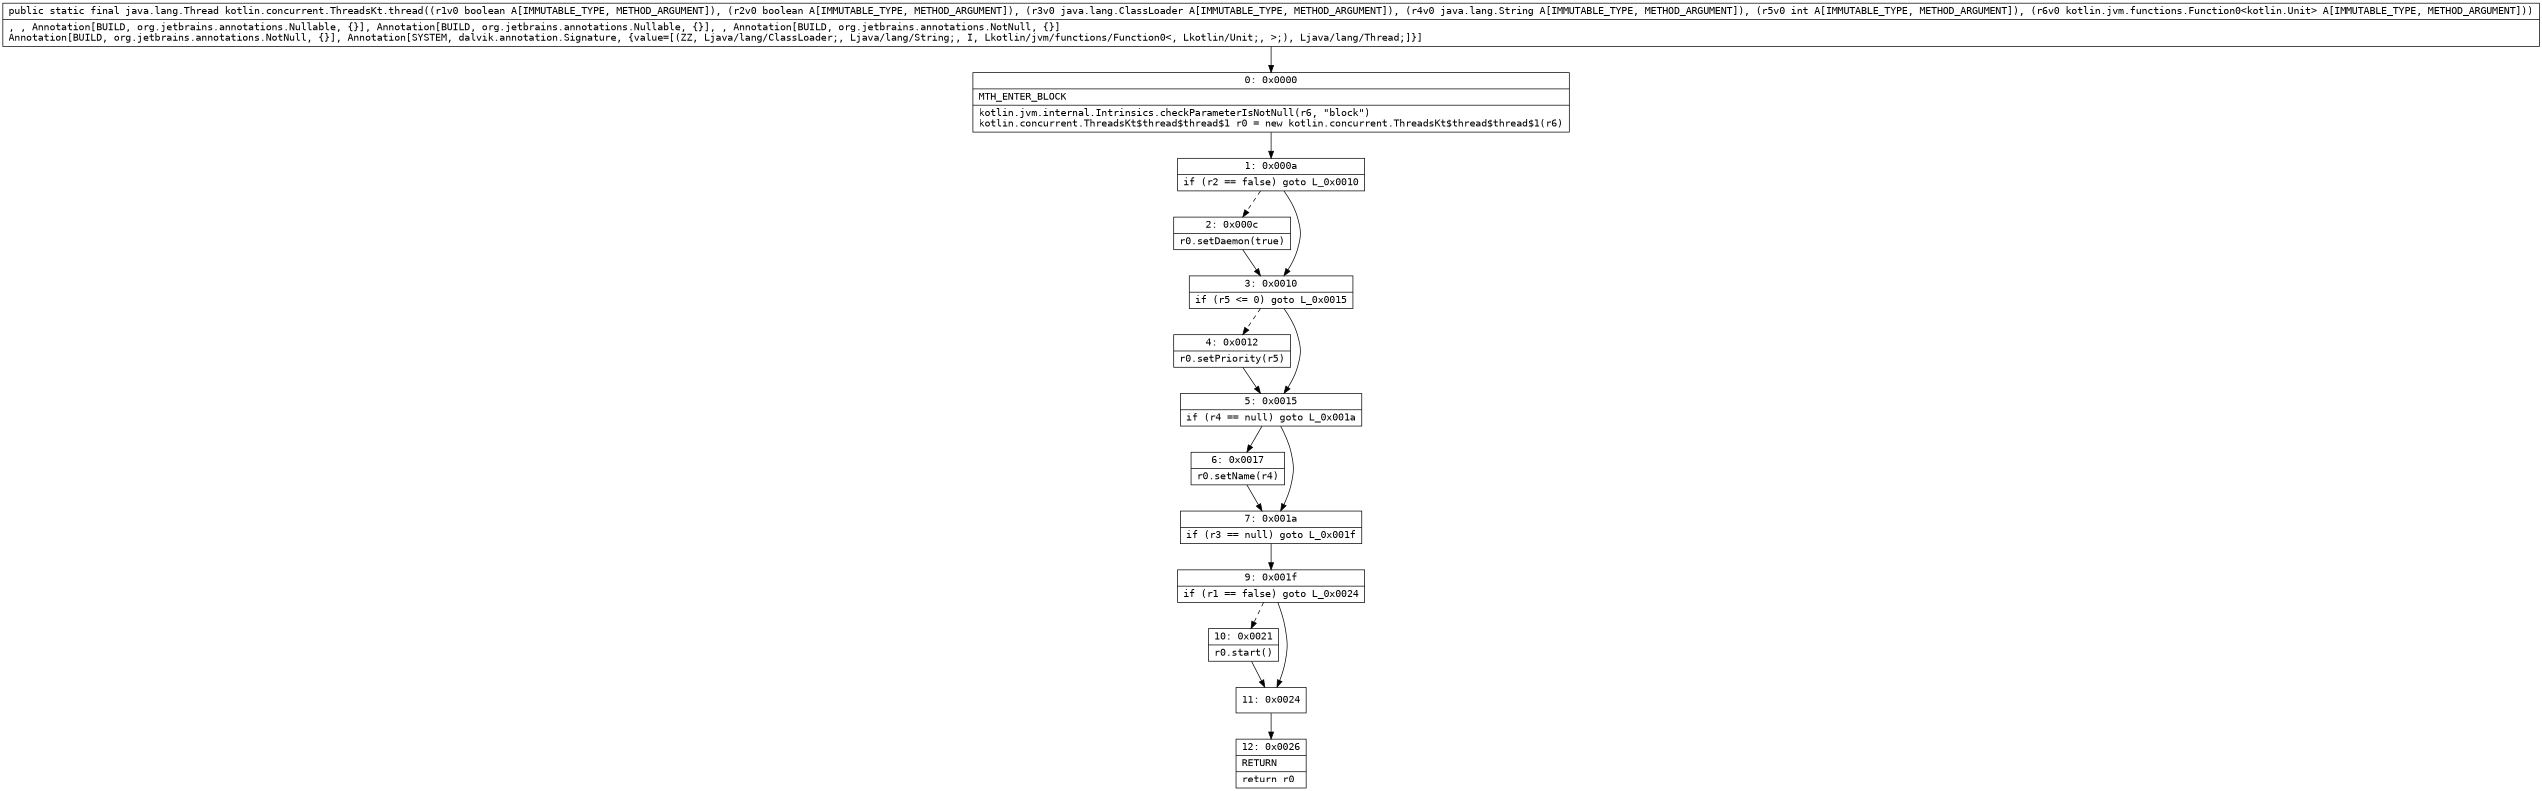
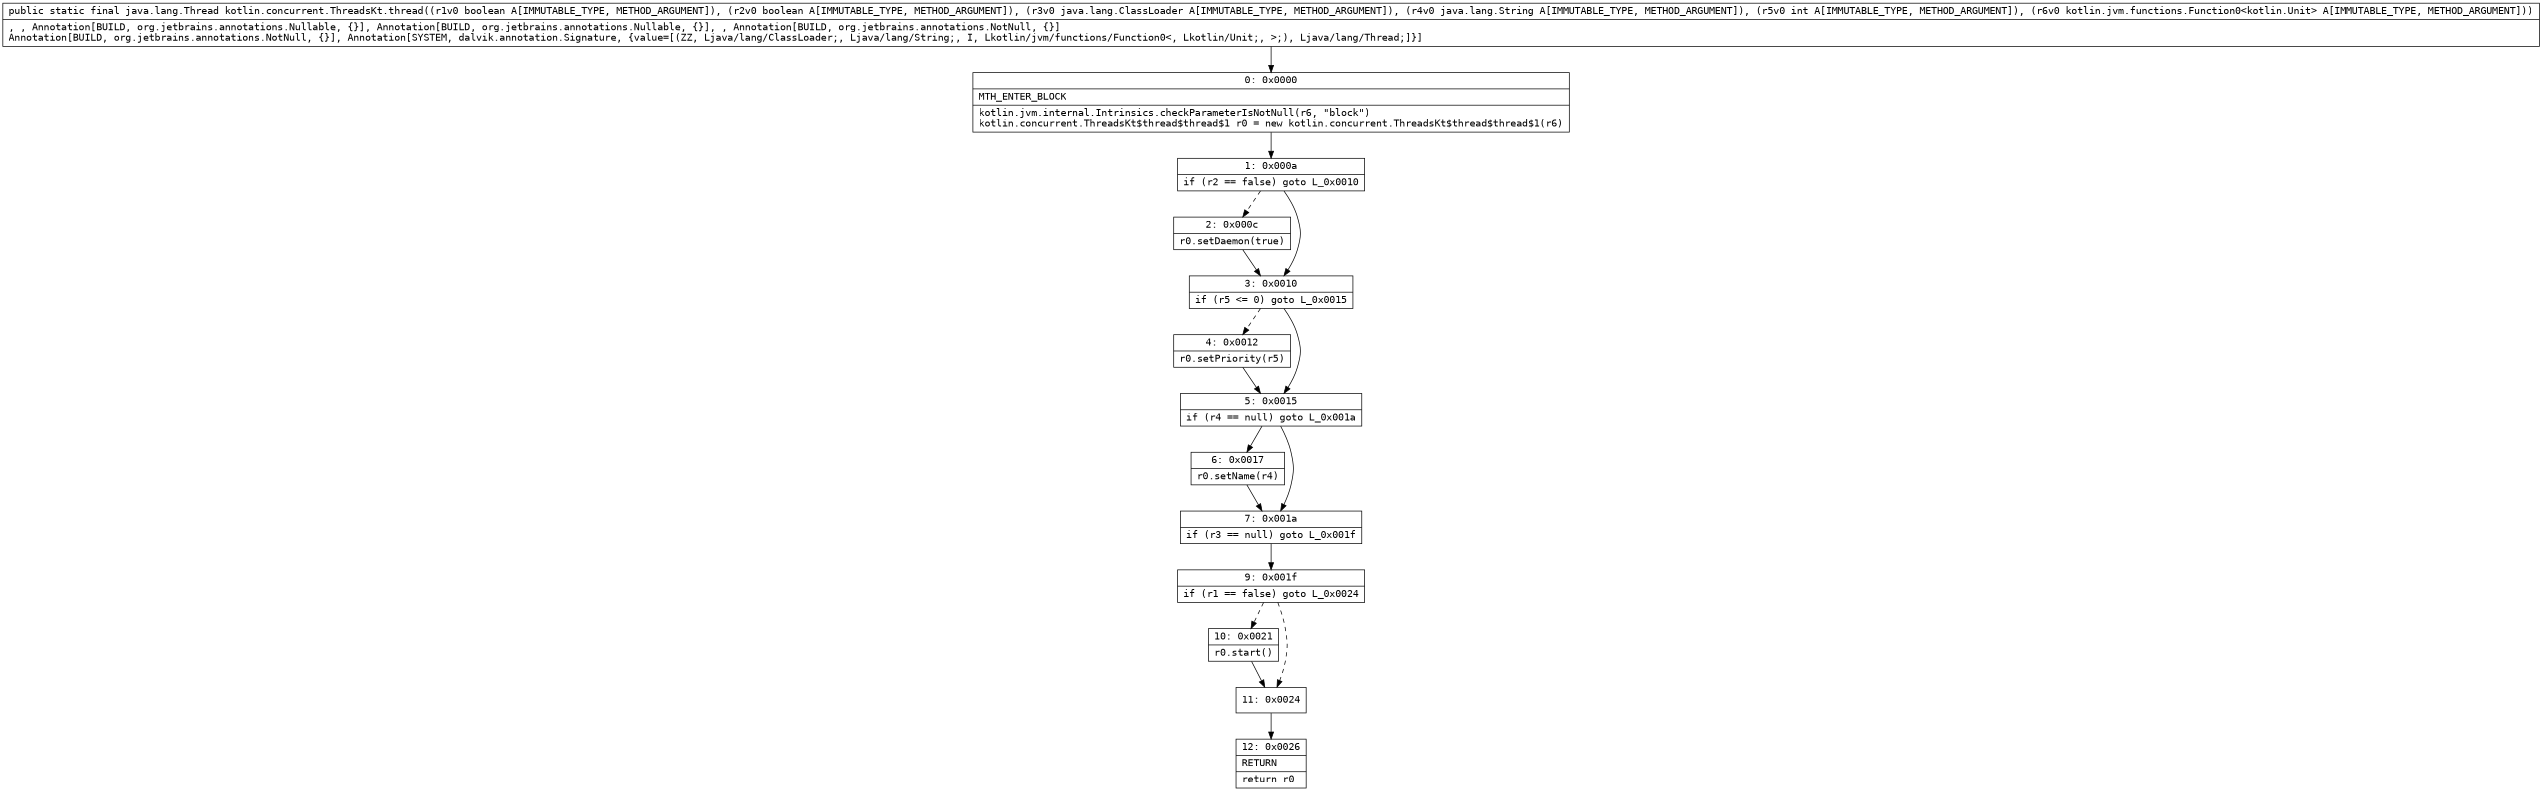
(1287, 641) -> (1287, 641)
